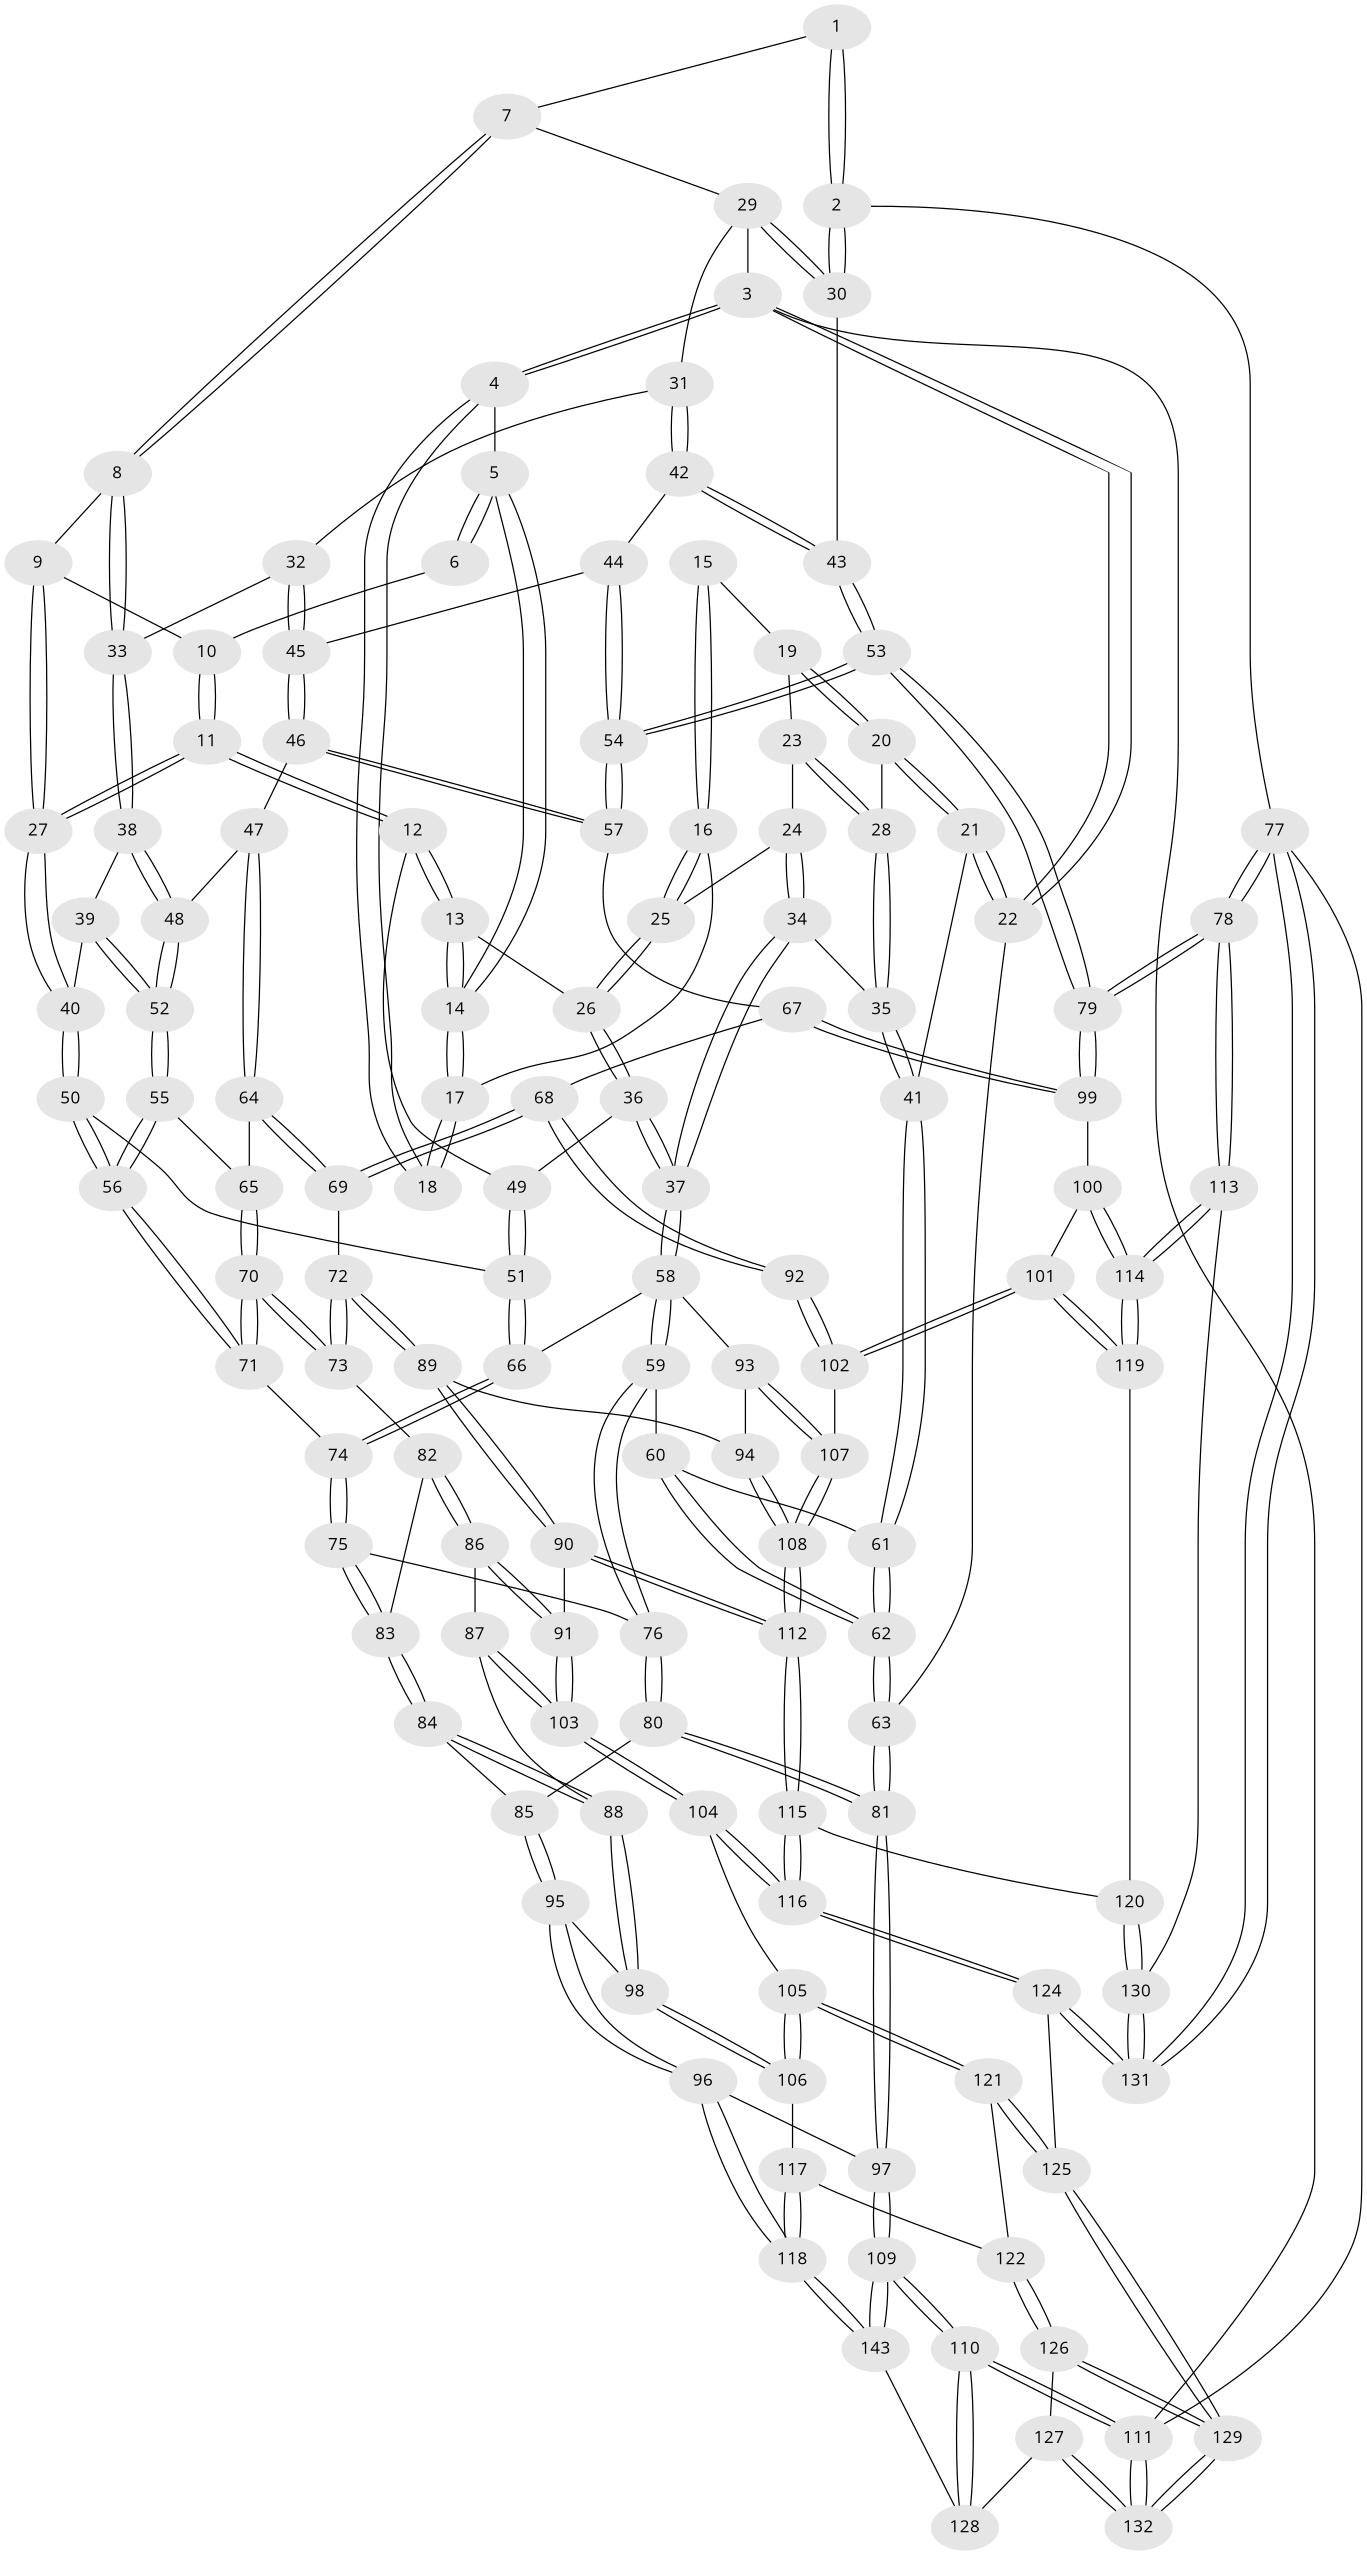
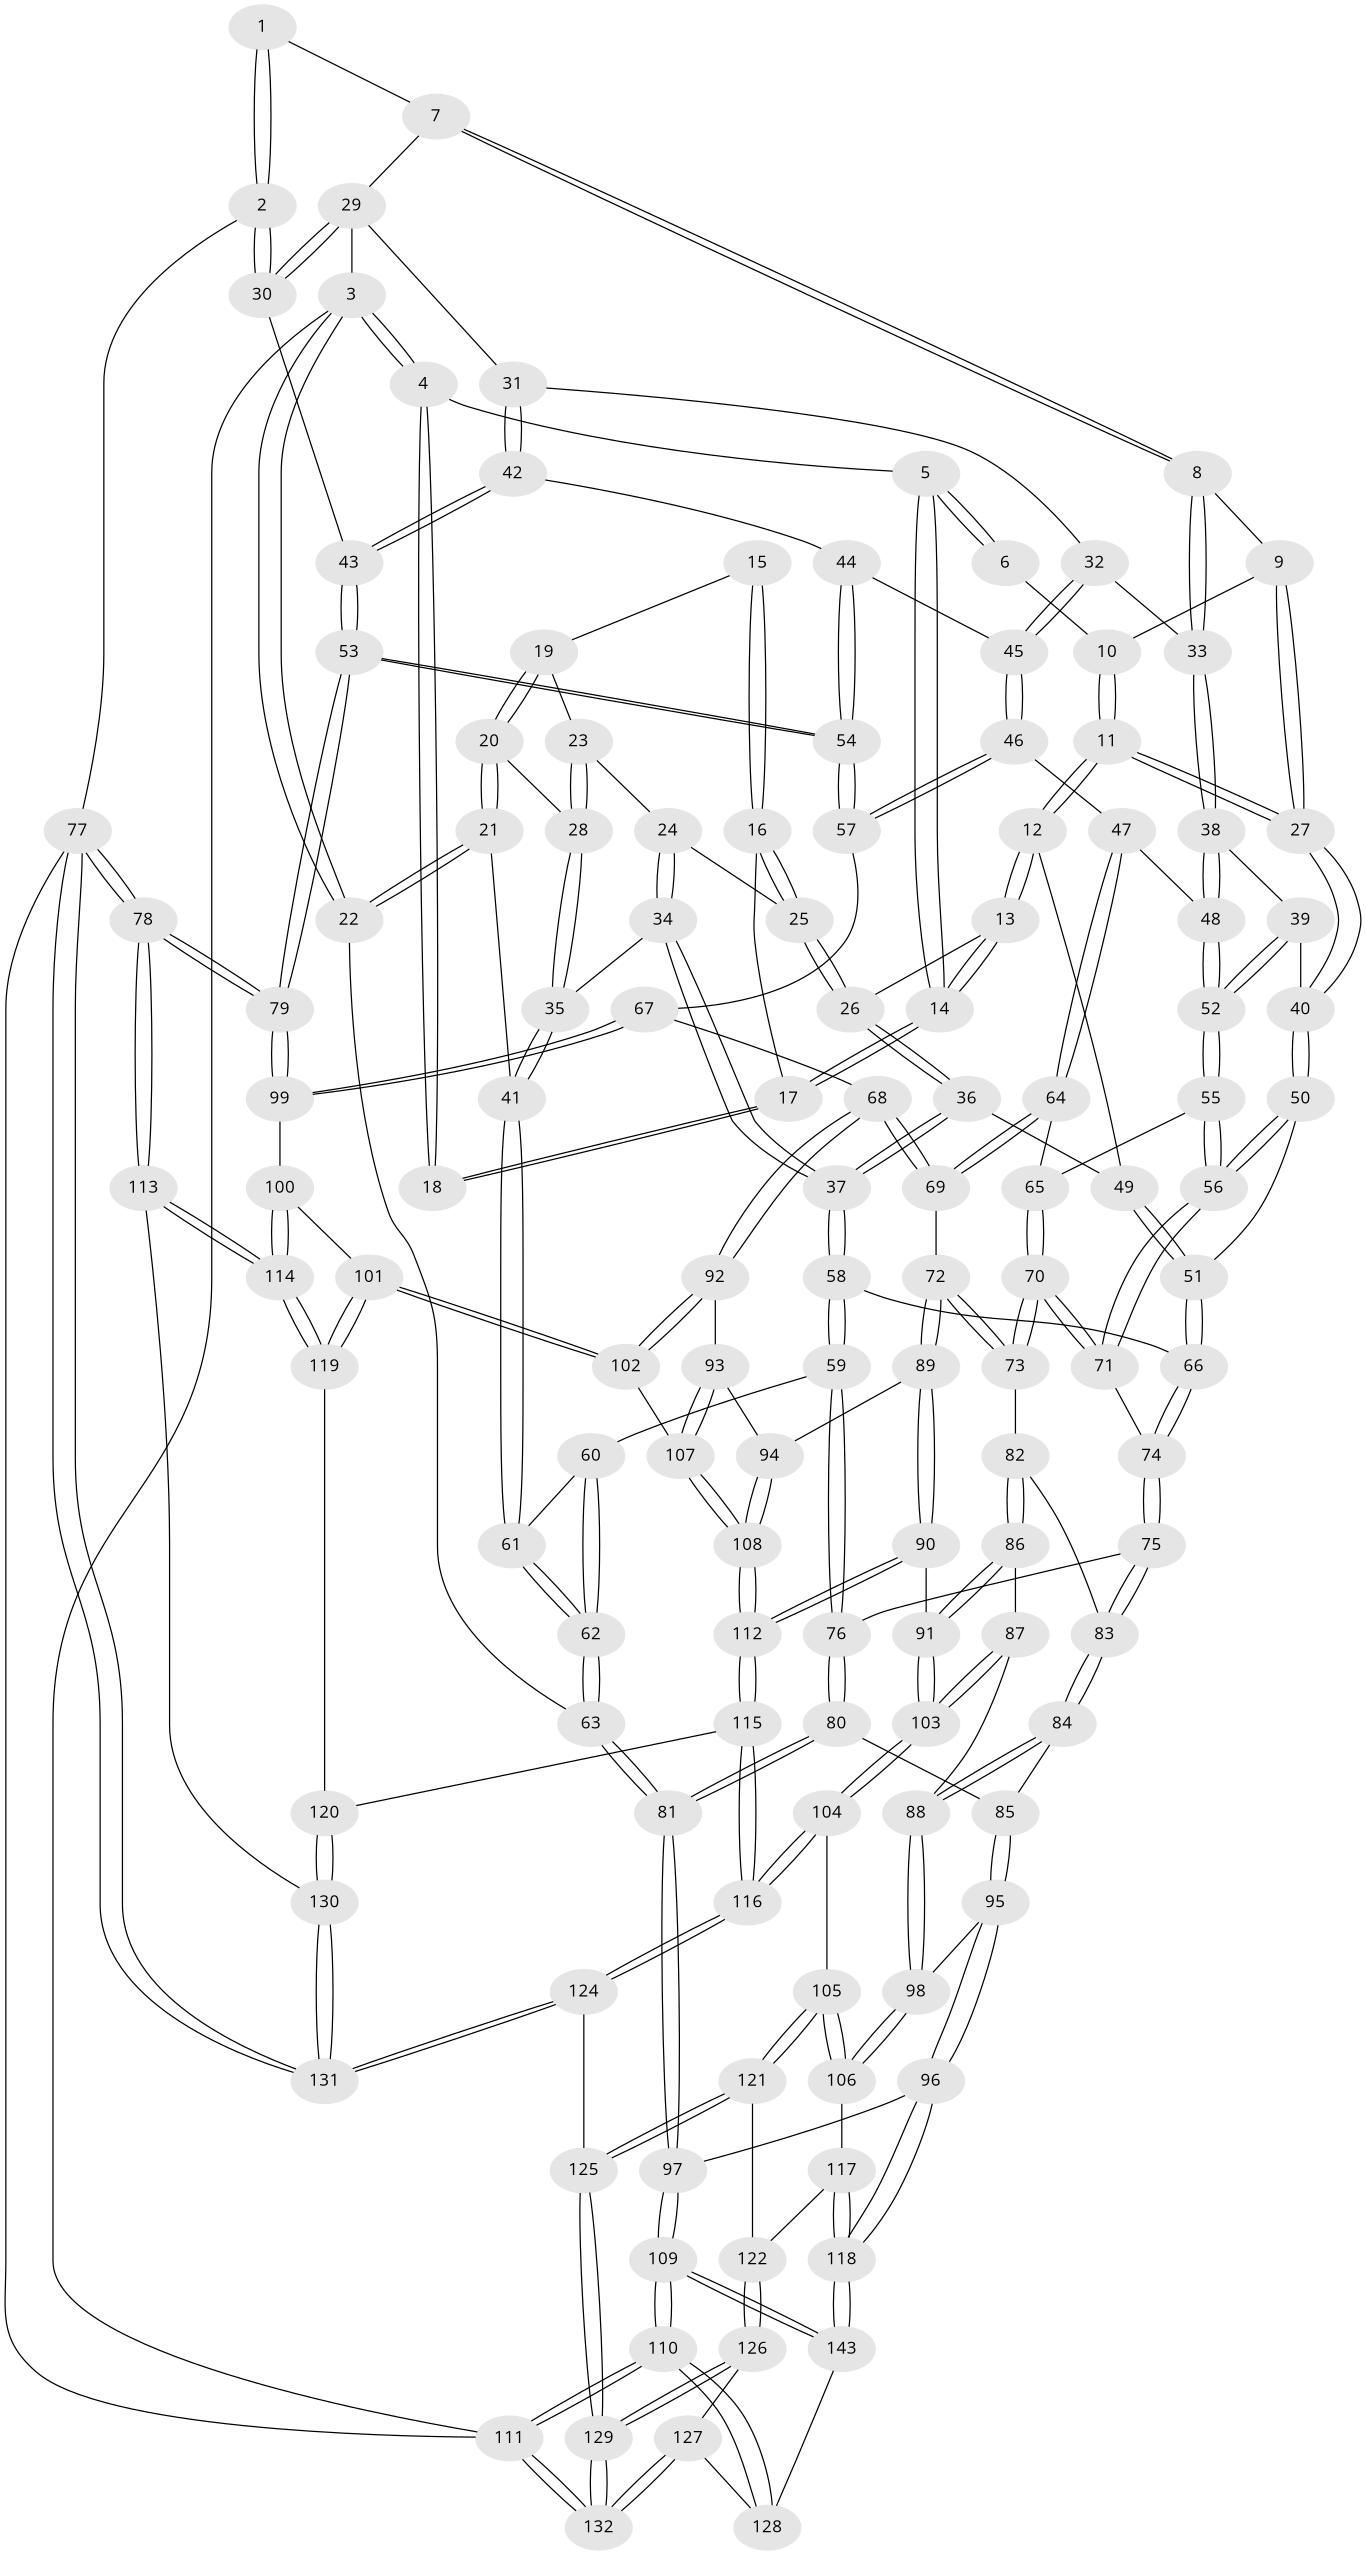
(706, 1322) -> (715, 1322)
